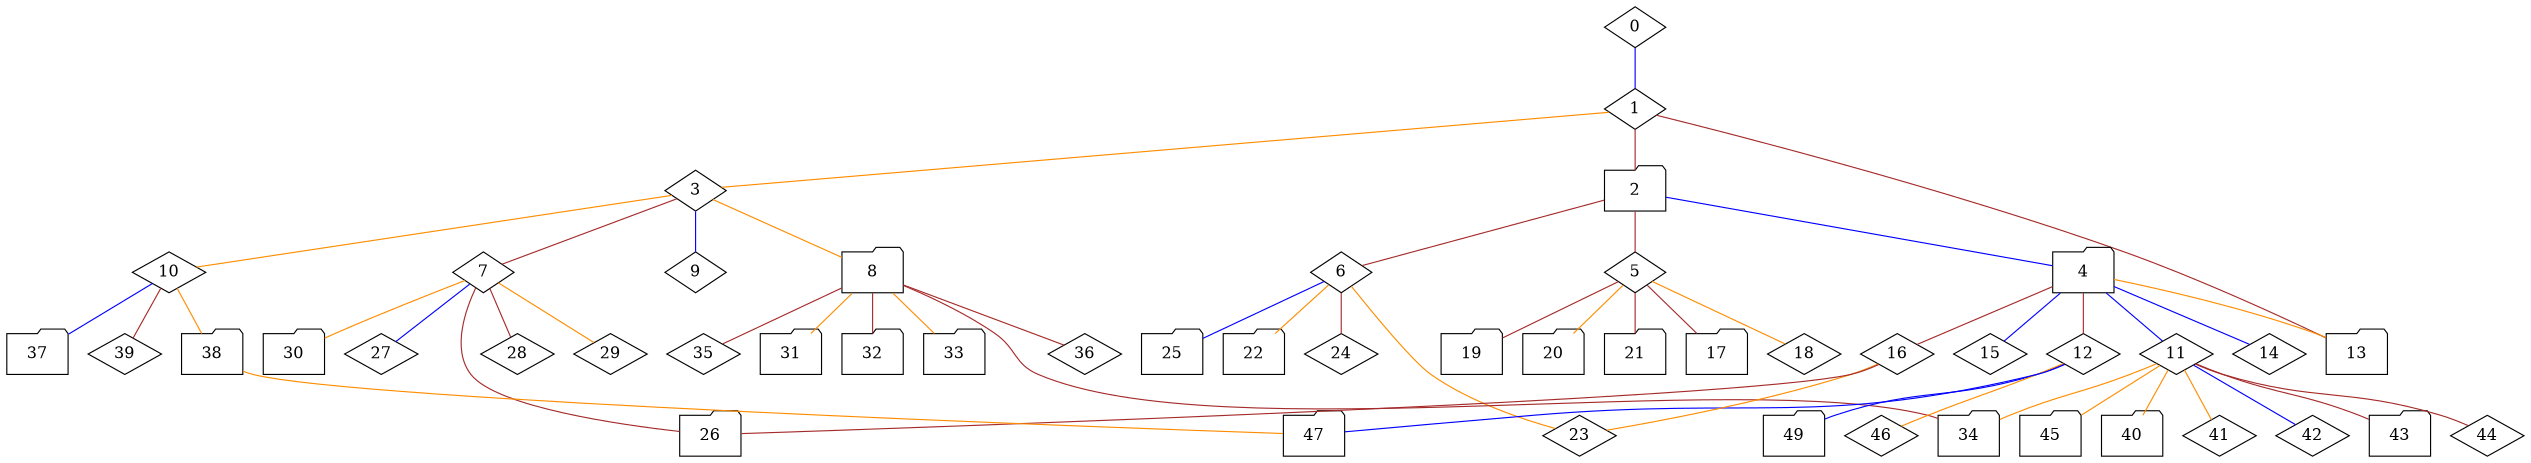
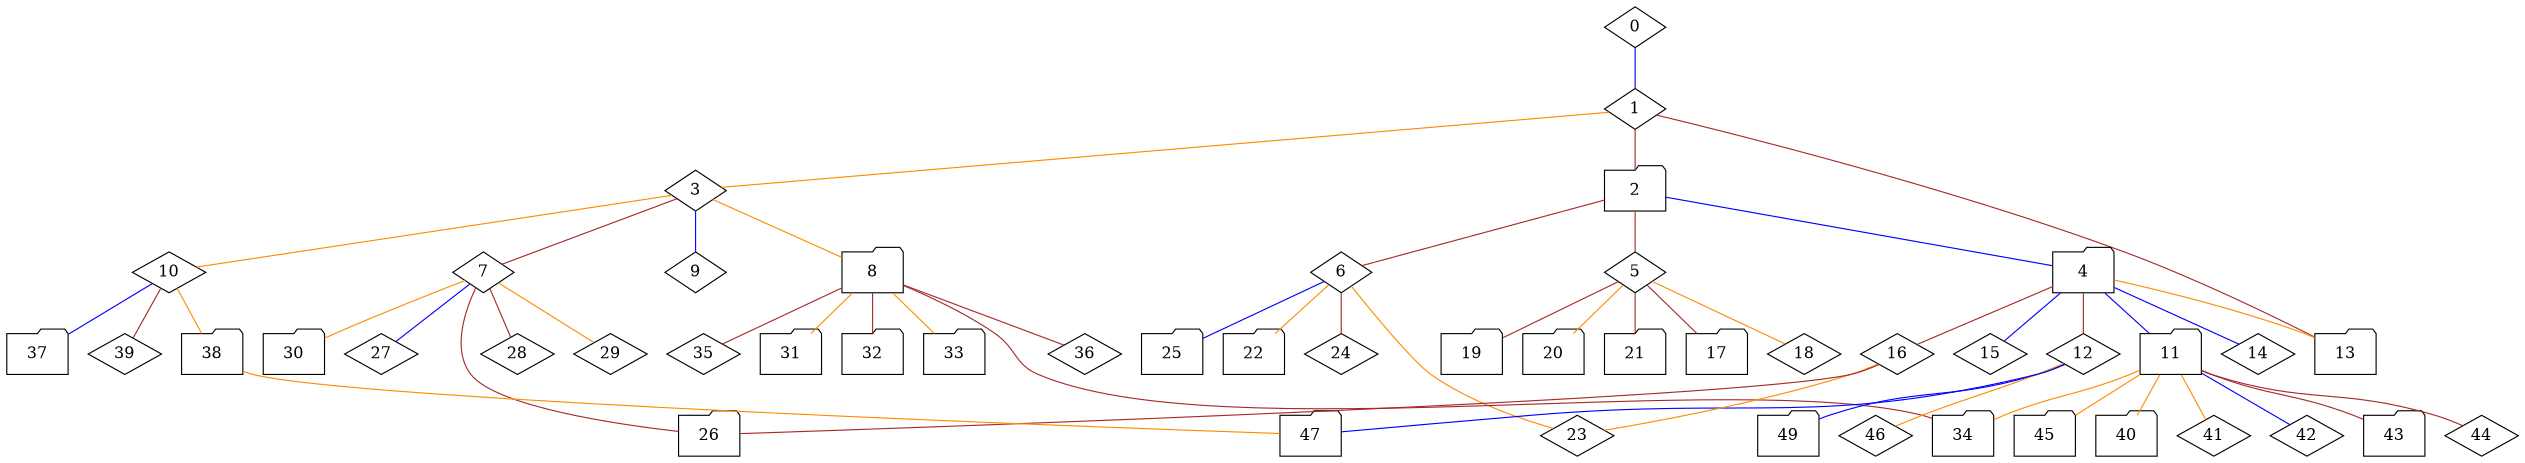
(2176, 354) -> (2171, 354)
